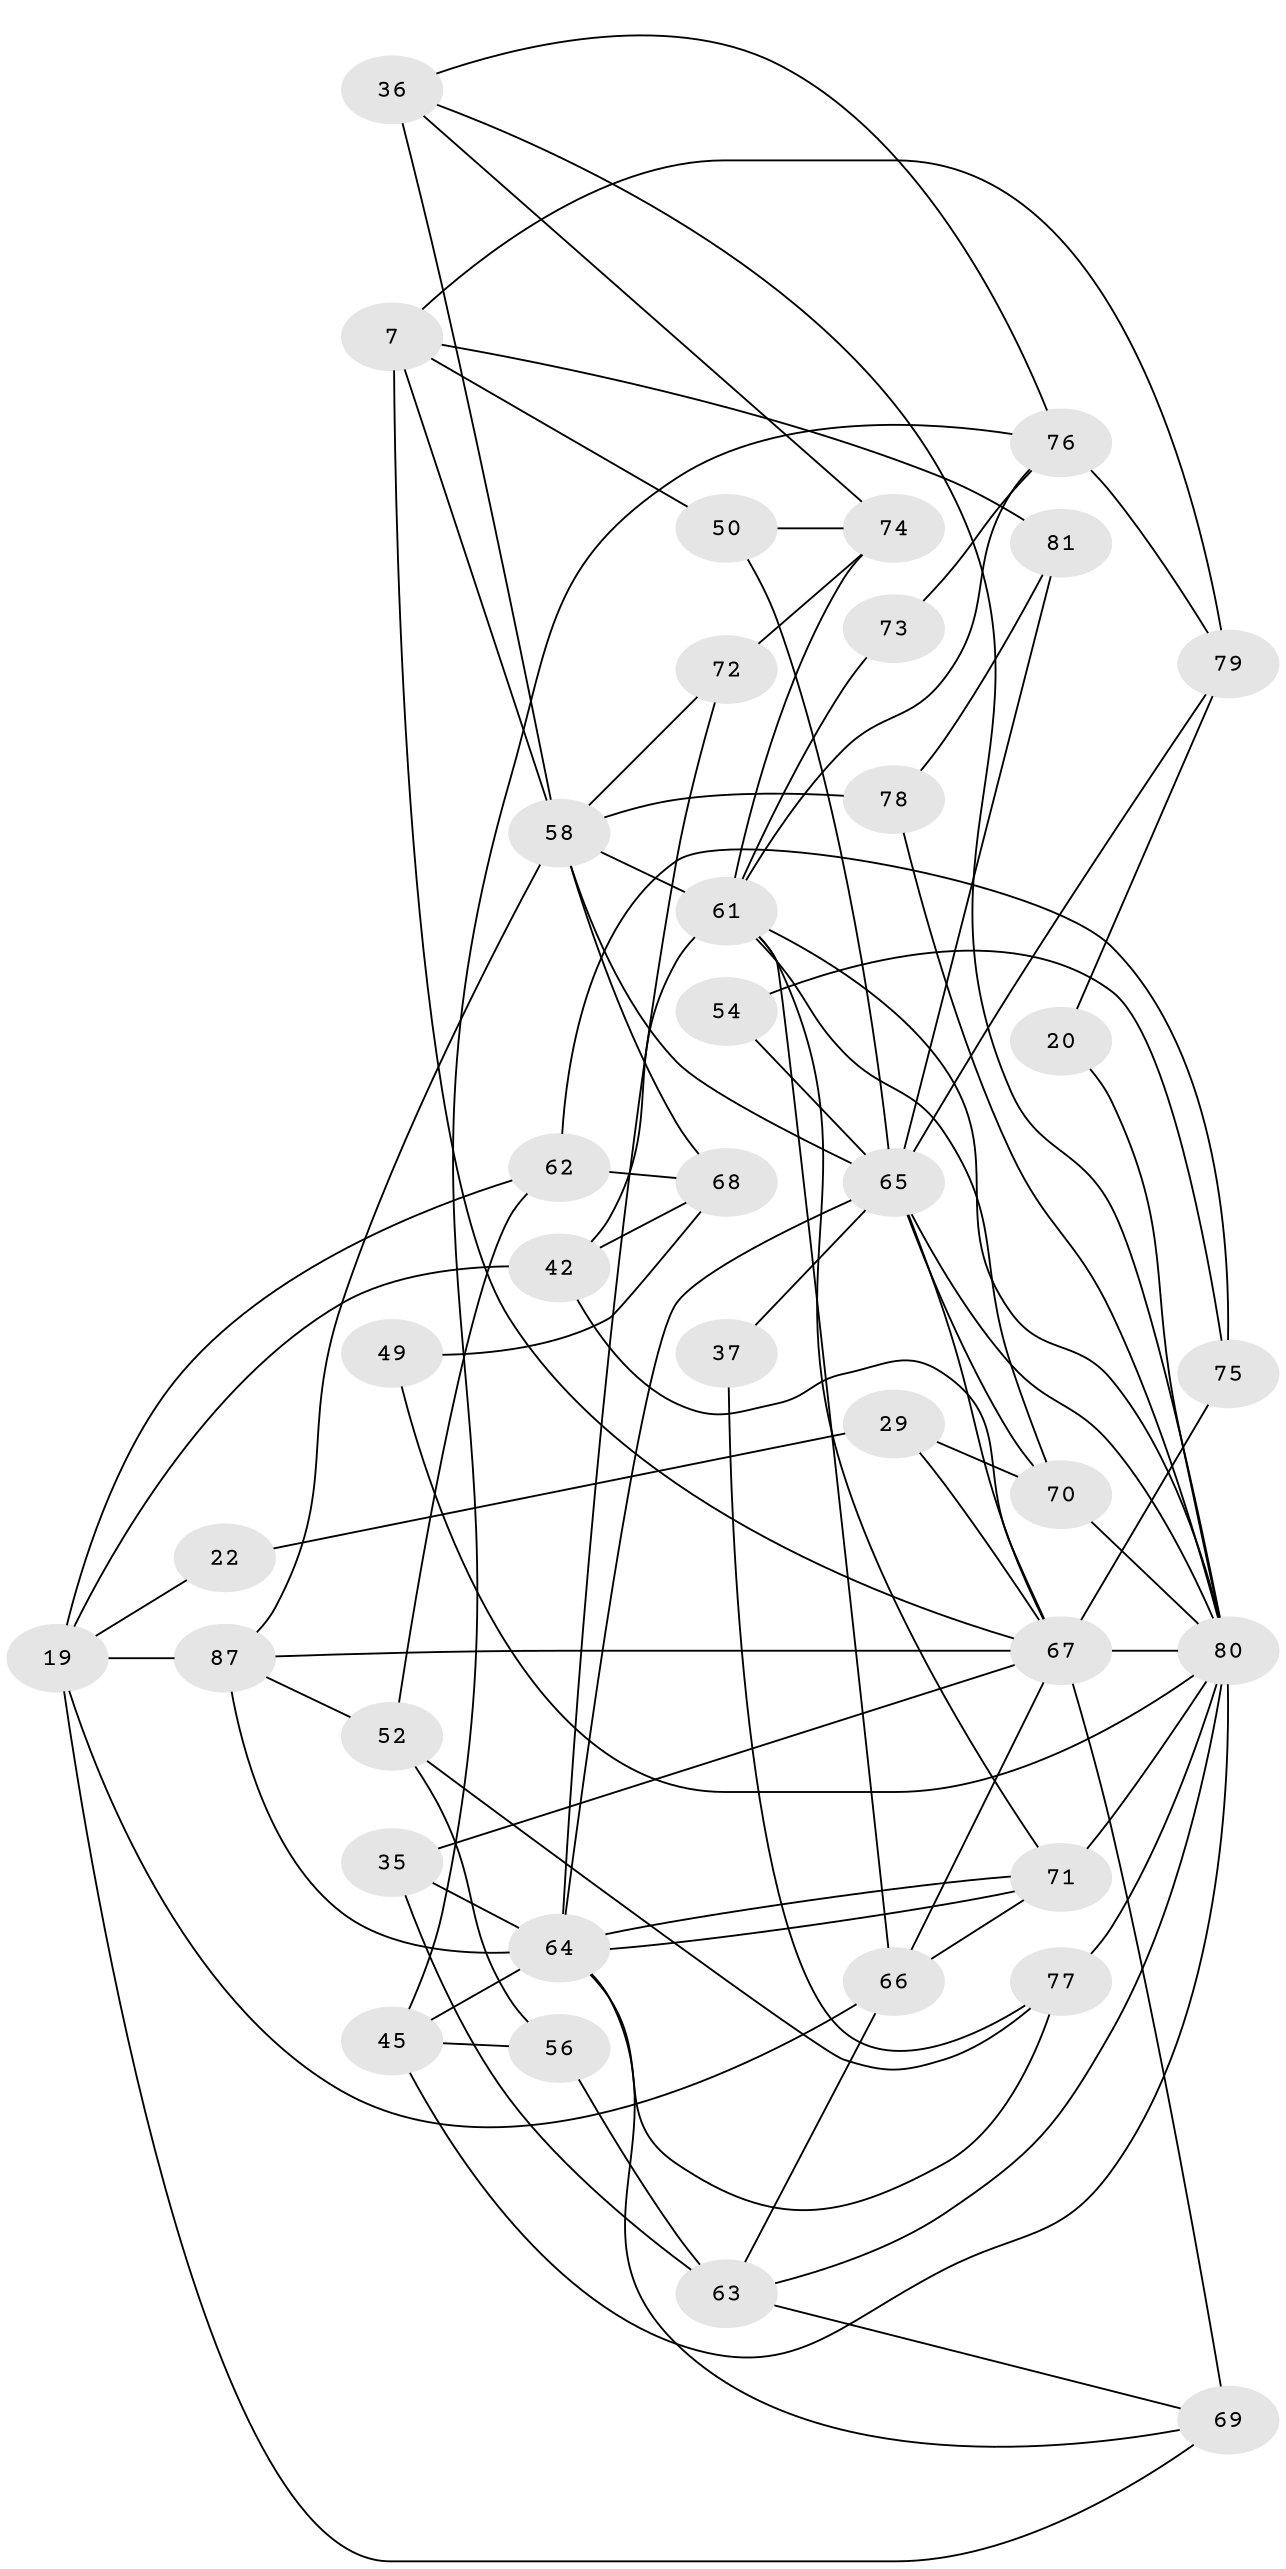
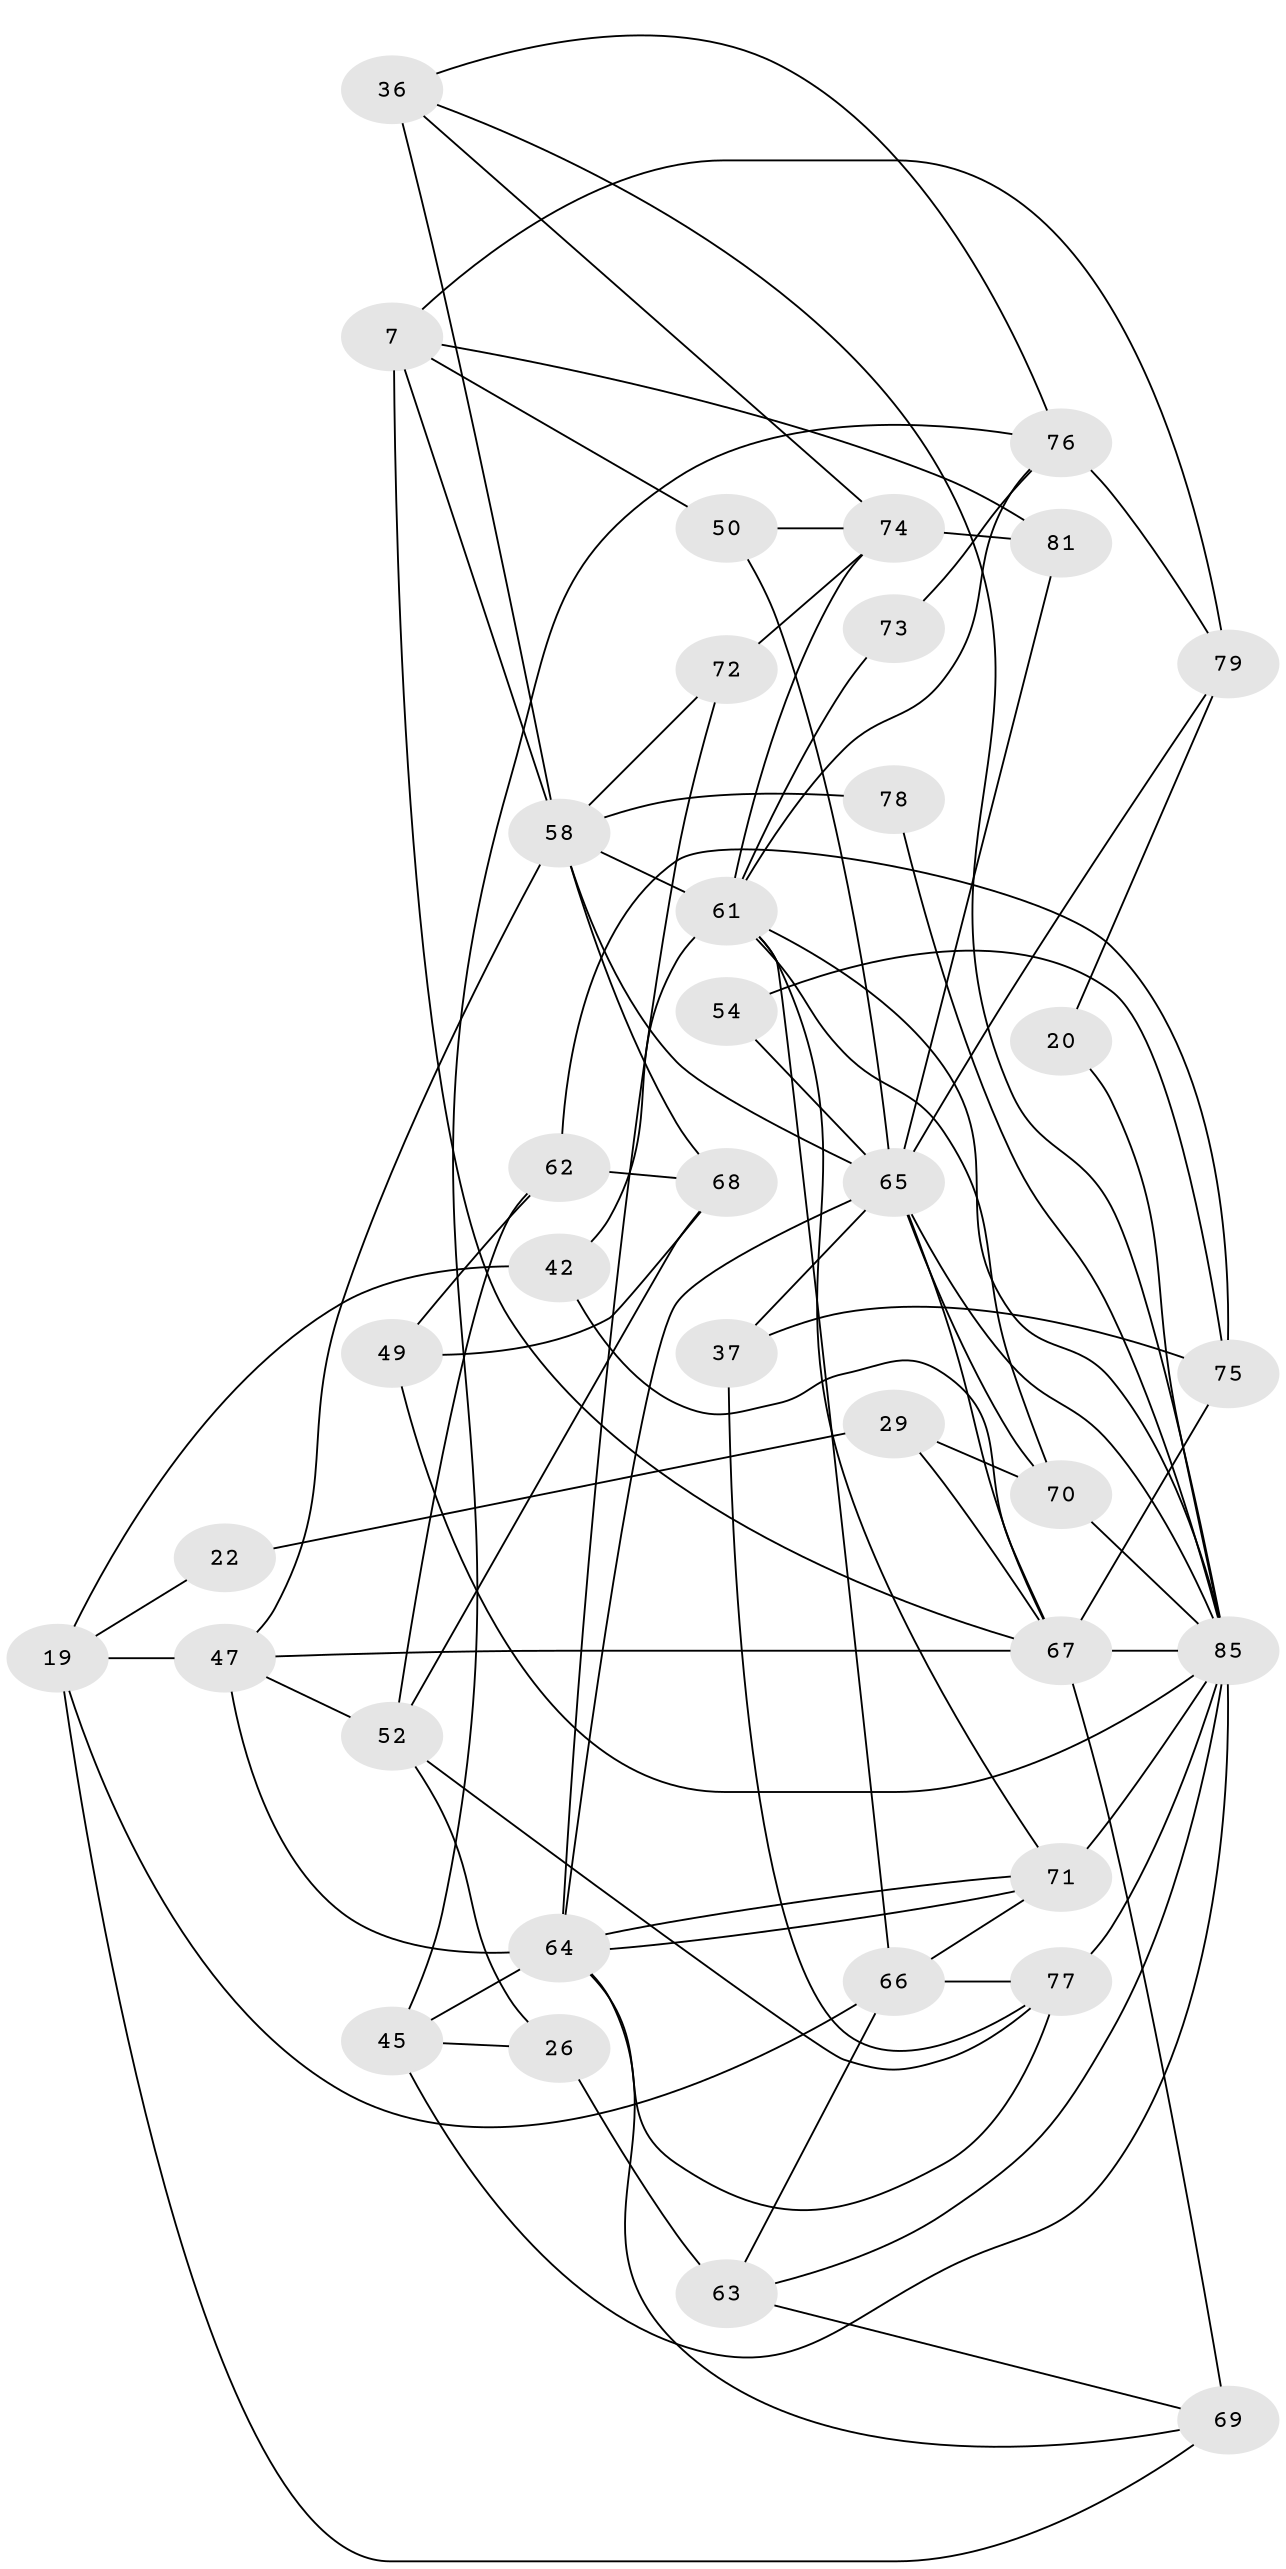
(983, 680) -> (977, 536)
(643, 1225) -> (553, 1457)
none -> (925, 1307)
(220, 1335) -> (445, 1292)
(1228, 1651) -> (1228, 1651)
(225, 1658) -> (225, 1658)
(978, 1816) -> (978, 1982)
(392, 1863) -> none
(559, 2048) -> (559, 2048)
